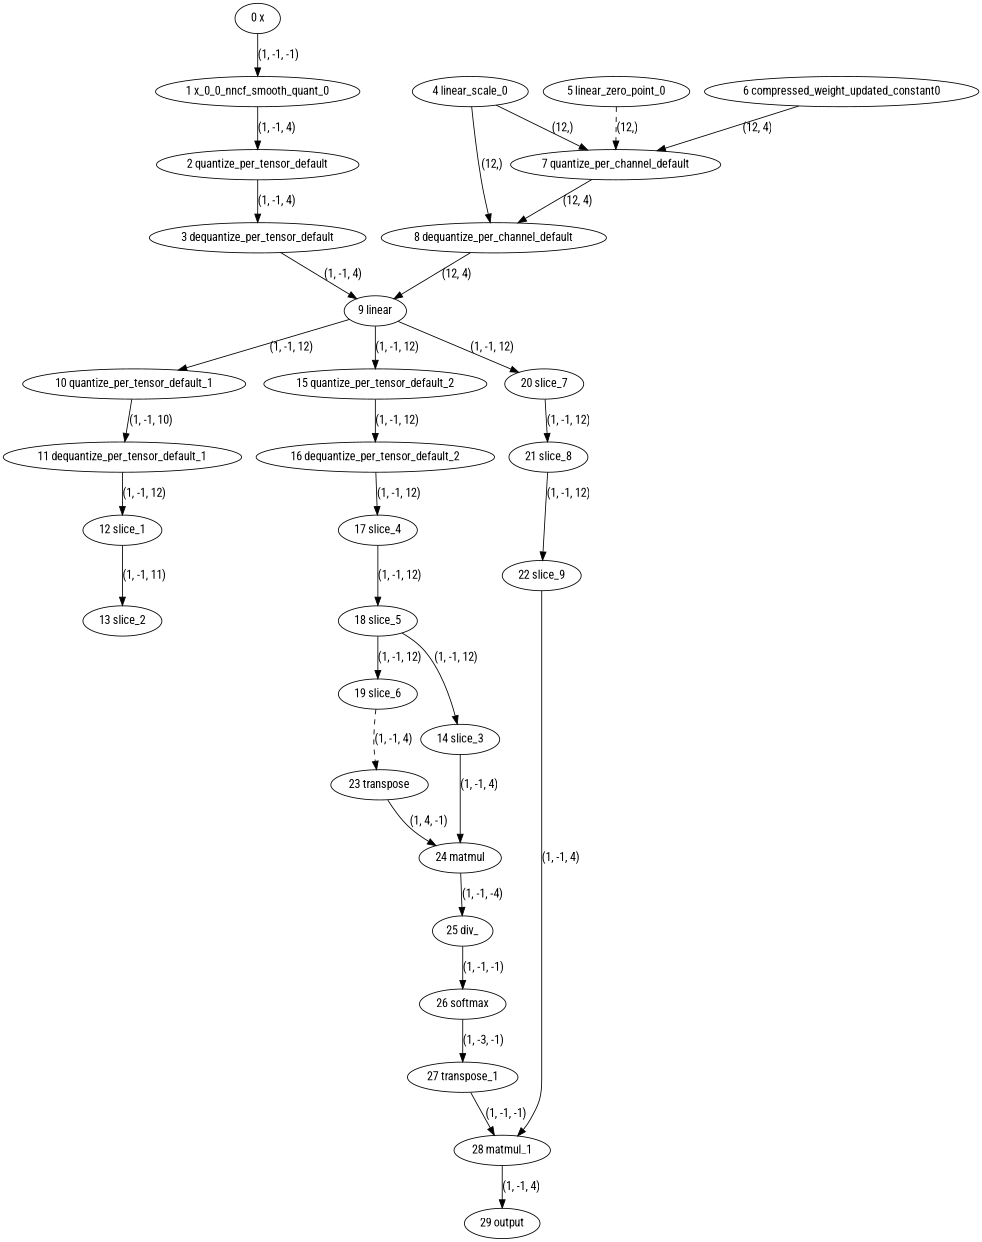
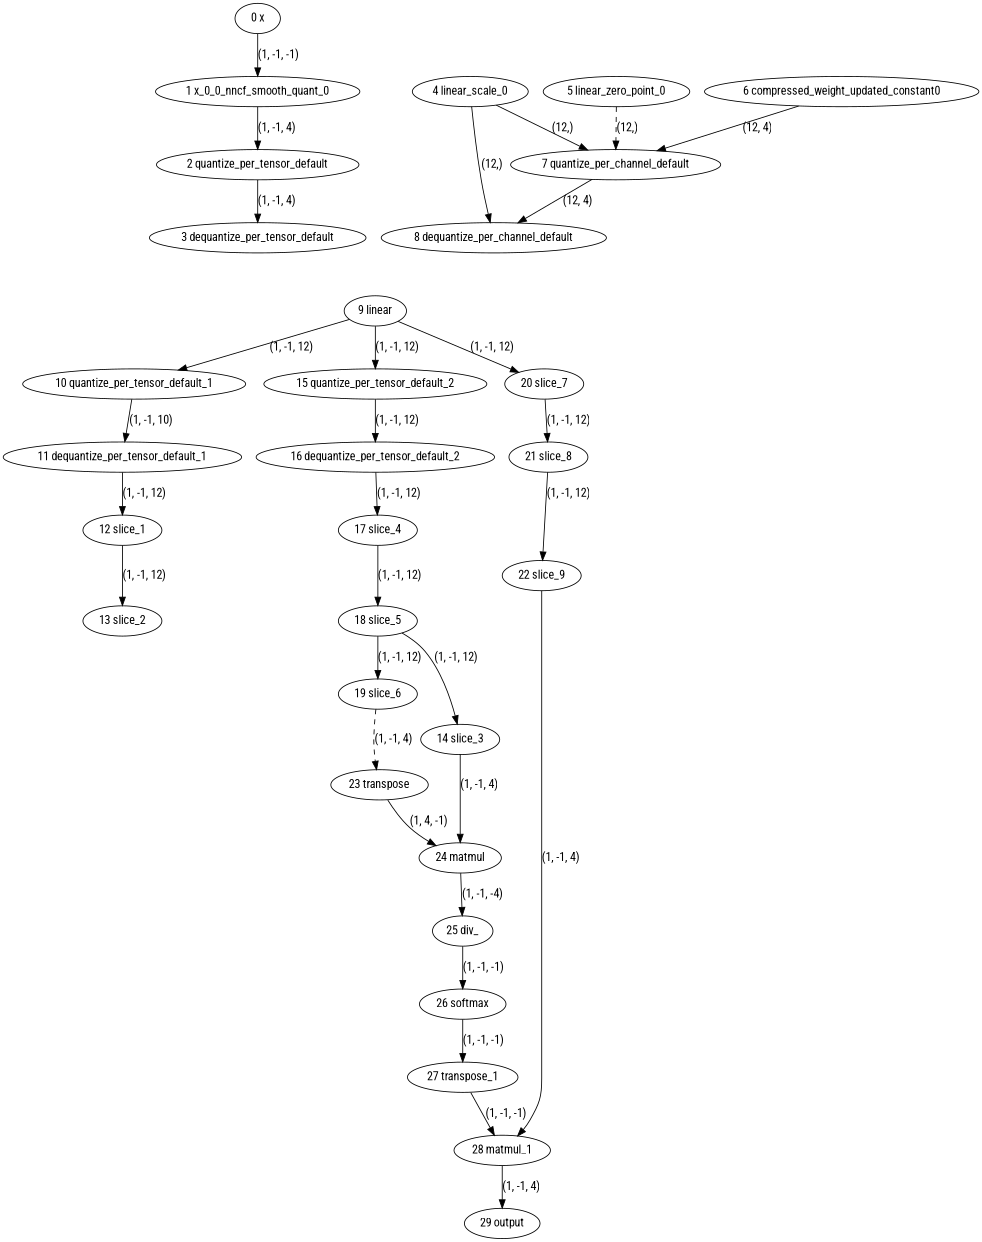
(315, 273) -> none
(436, 274) -> none
(144, 576) -> (144, 576)
(483, 1041) -> (483, 1041)
